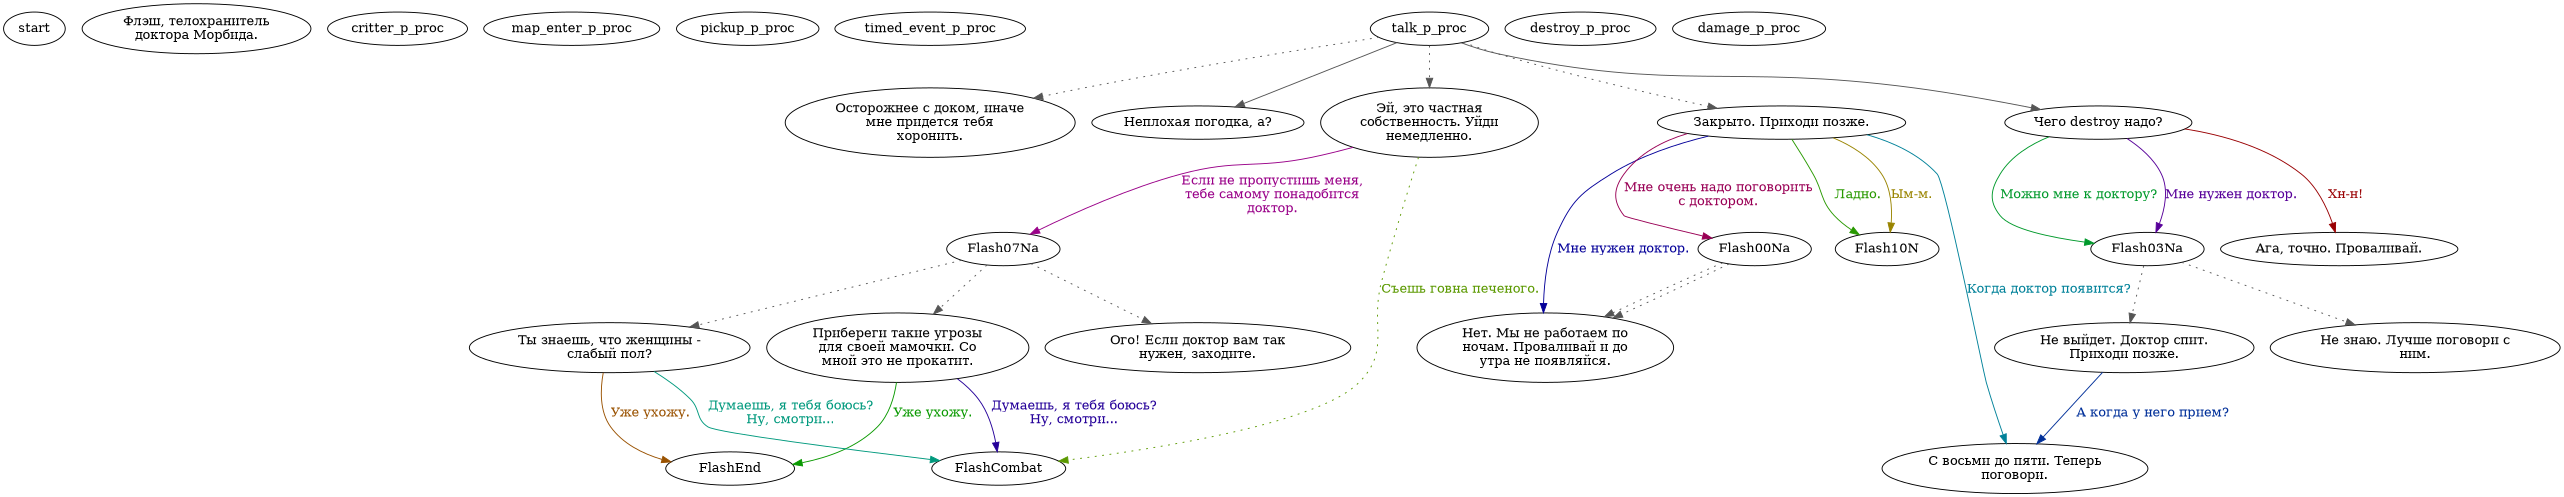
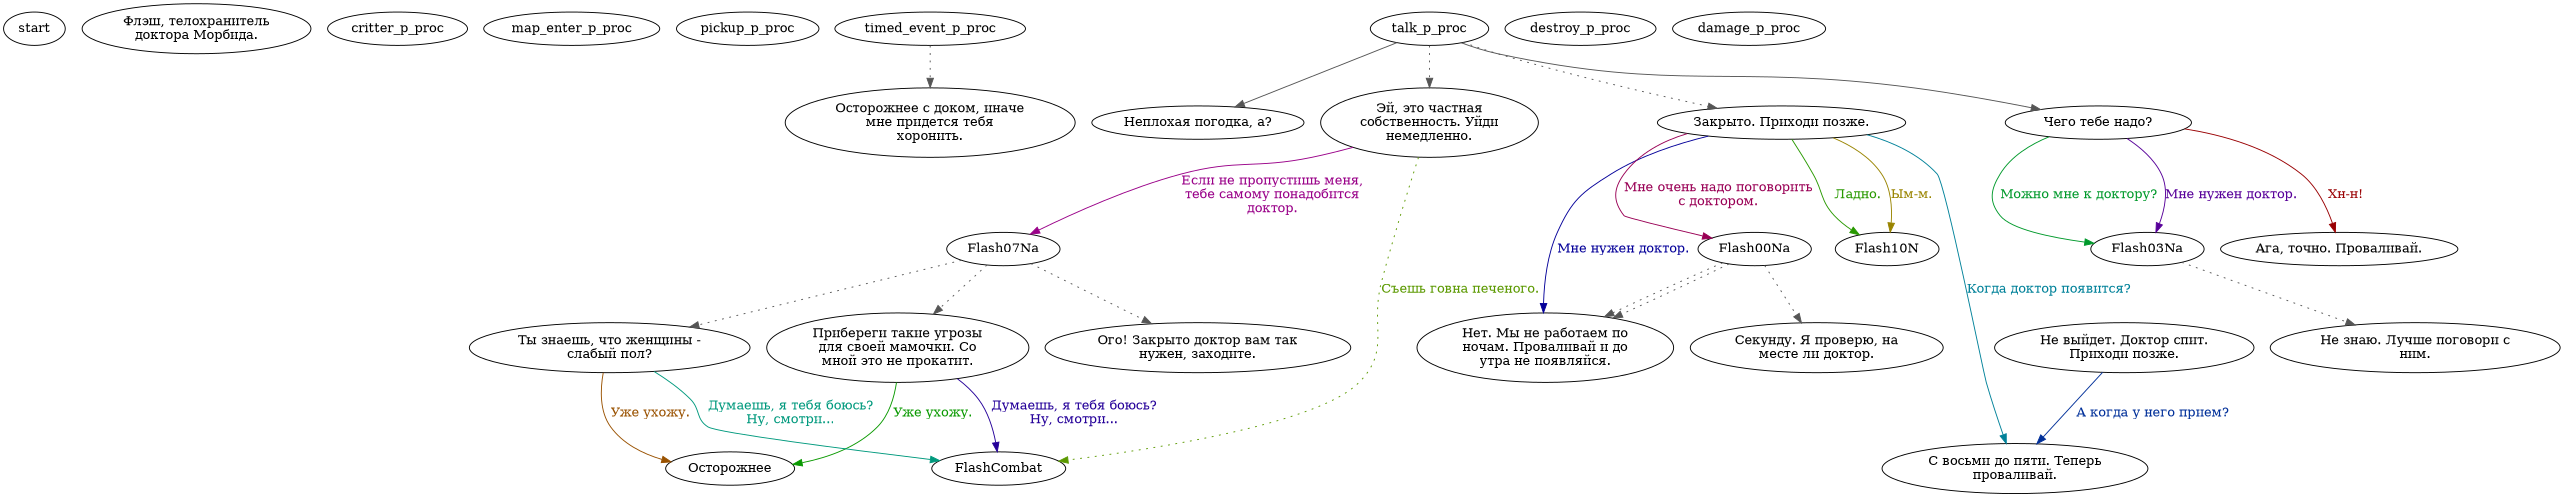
(1210, 65) -> (930, 62)
(2098, 123) -> (2098, 123)
(2138, 290) -> none
(1198, 348) -> (1198, 348)
none -> (1817, 348)
(730, 469) -> (730, 469)
(2015, 469) -> (2015, 469)
